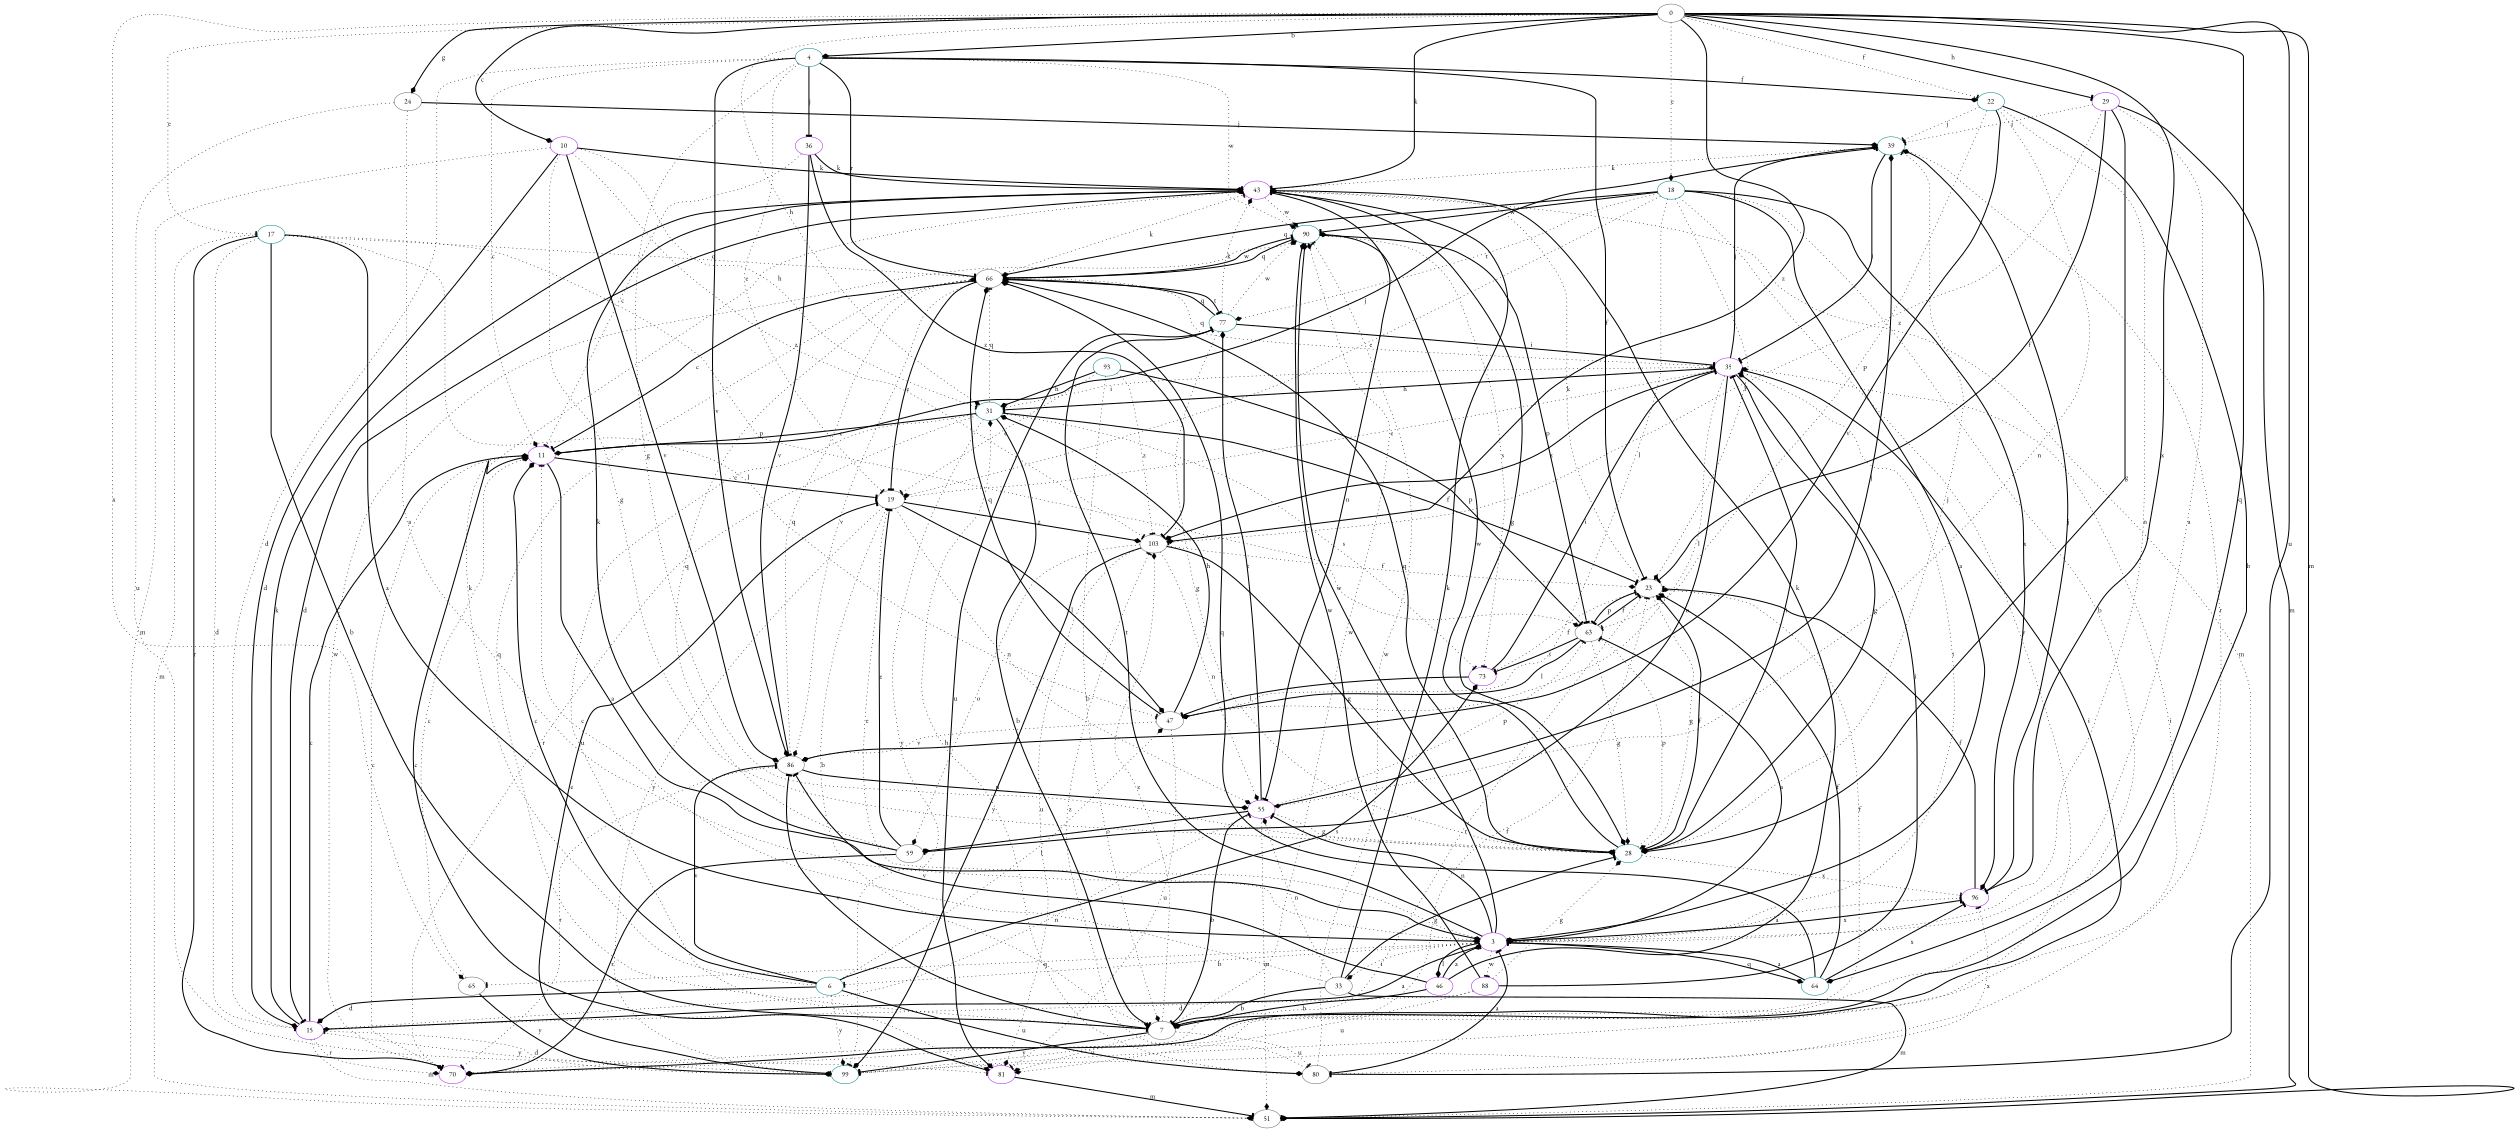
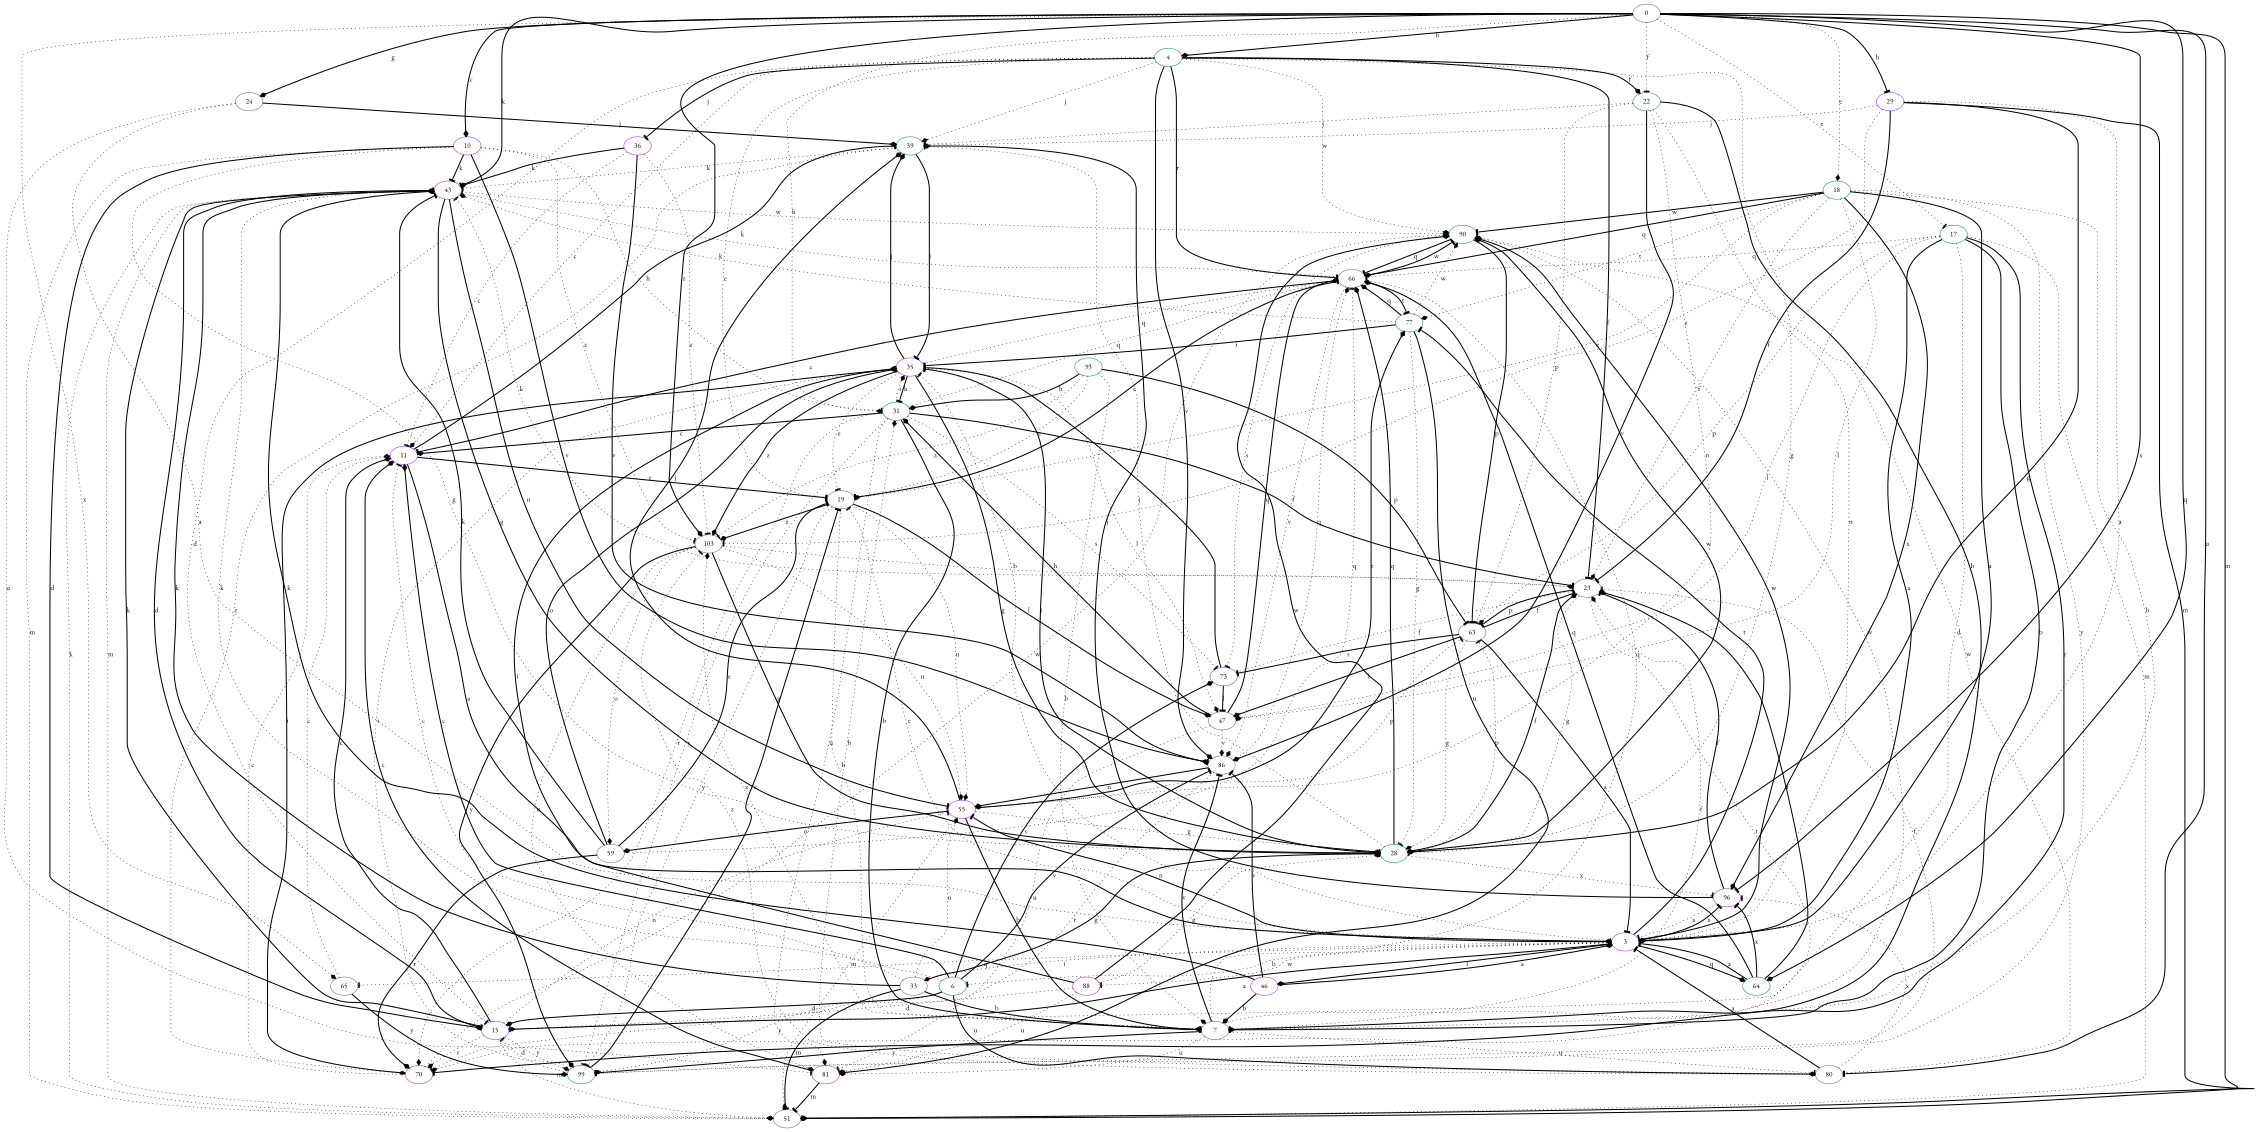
none -> (1042, 101)
(1022, 353) -> (689, 337)
(1383, 566) -> (1015, 566)
(1458, 797) -> (626, 534)
none -> (69, 852)
(993, 881) -> none
